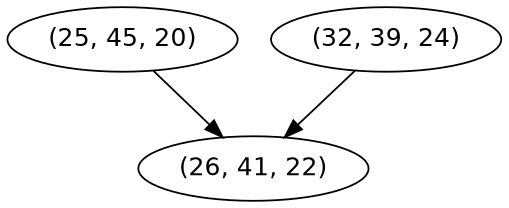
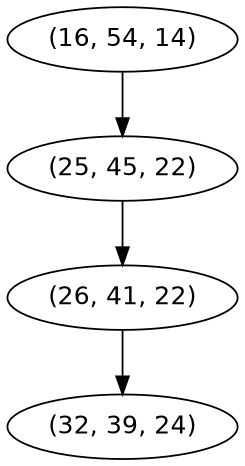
none -> (123, 39)
(123, 39) -> (123, 169)
(326, 98) -> (123, 353)
